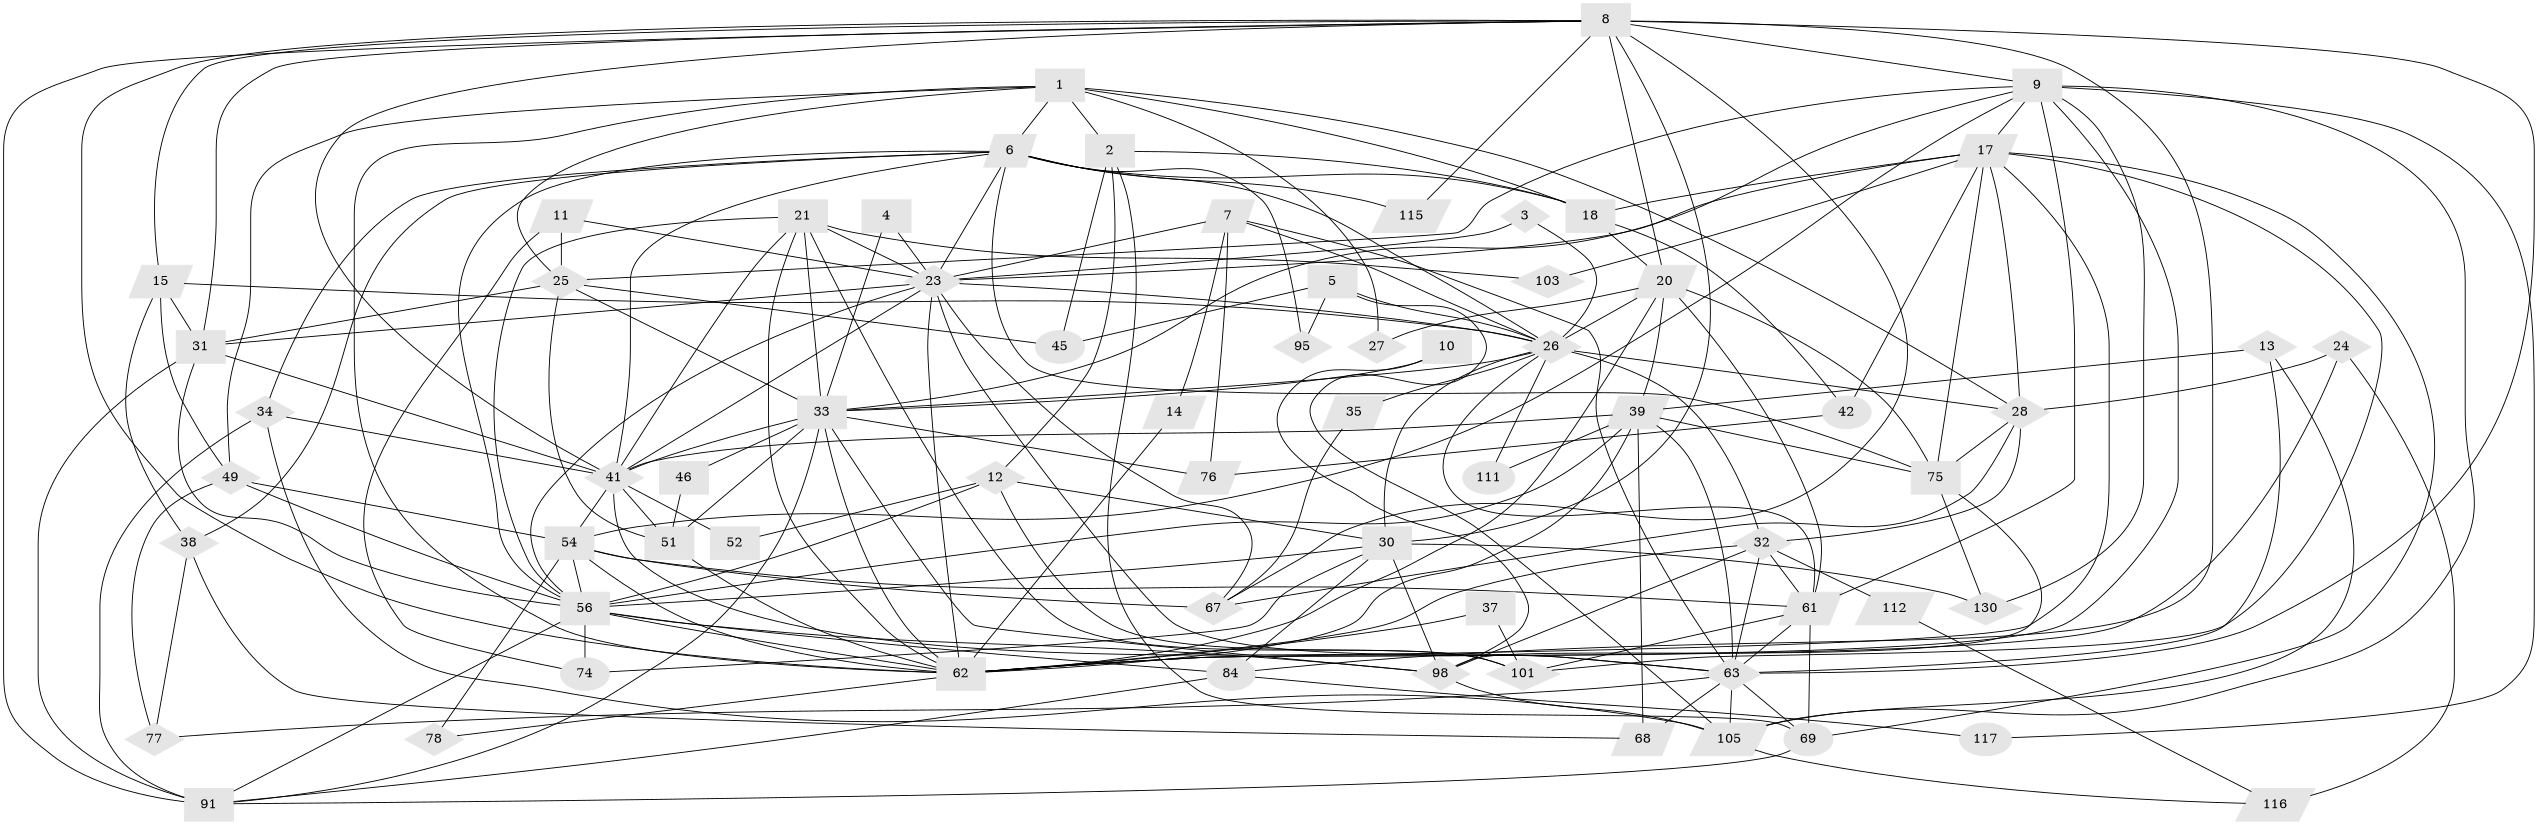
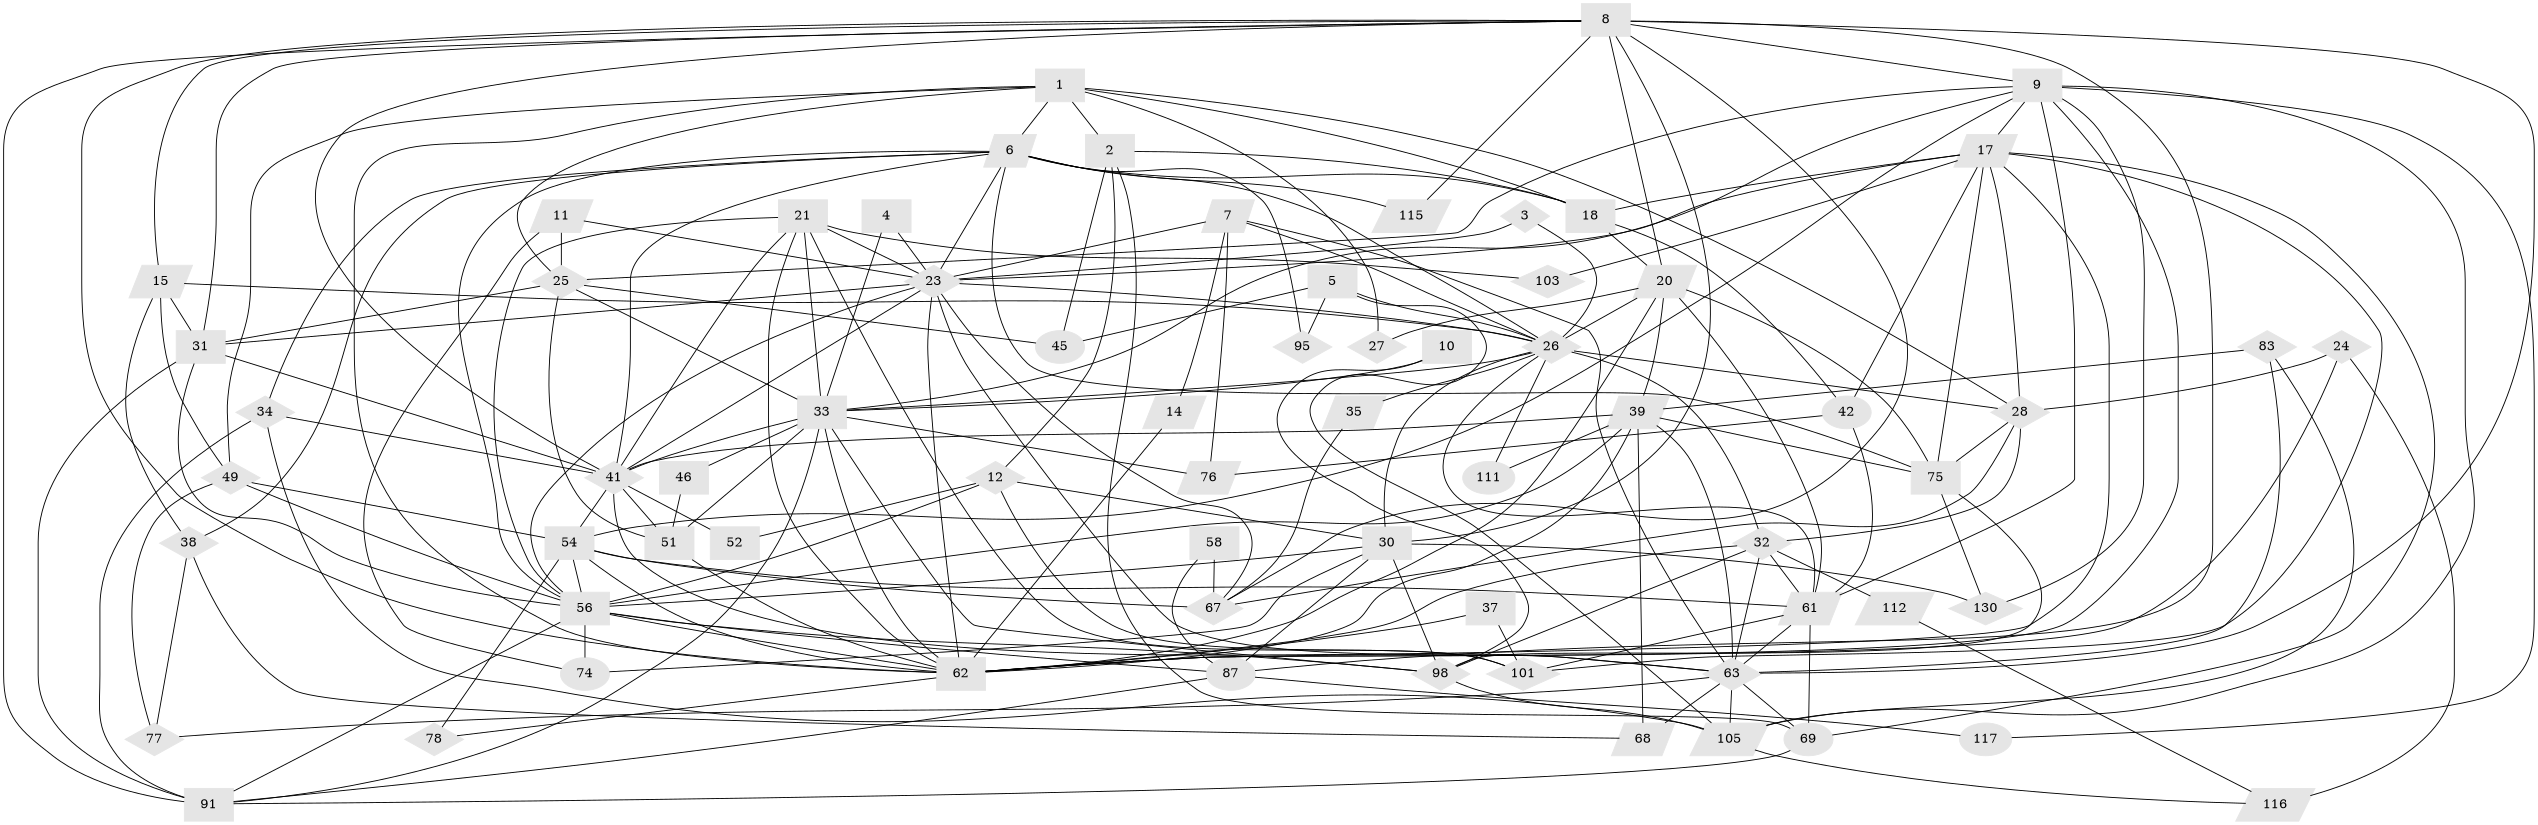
(2267, 347) -> (2267, 347)
none -> (1872, 515)
none -> (1214, 543)
(1231, 674) -> (1231, 674)
